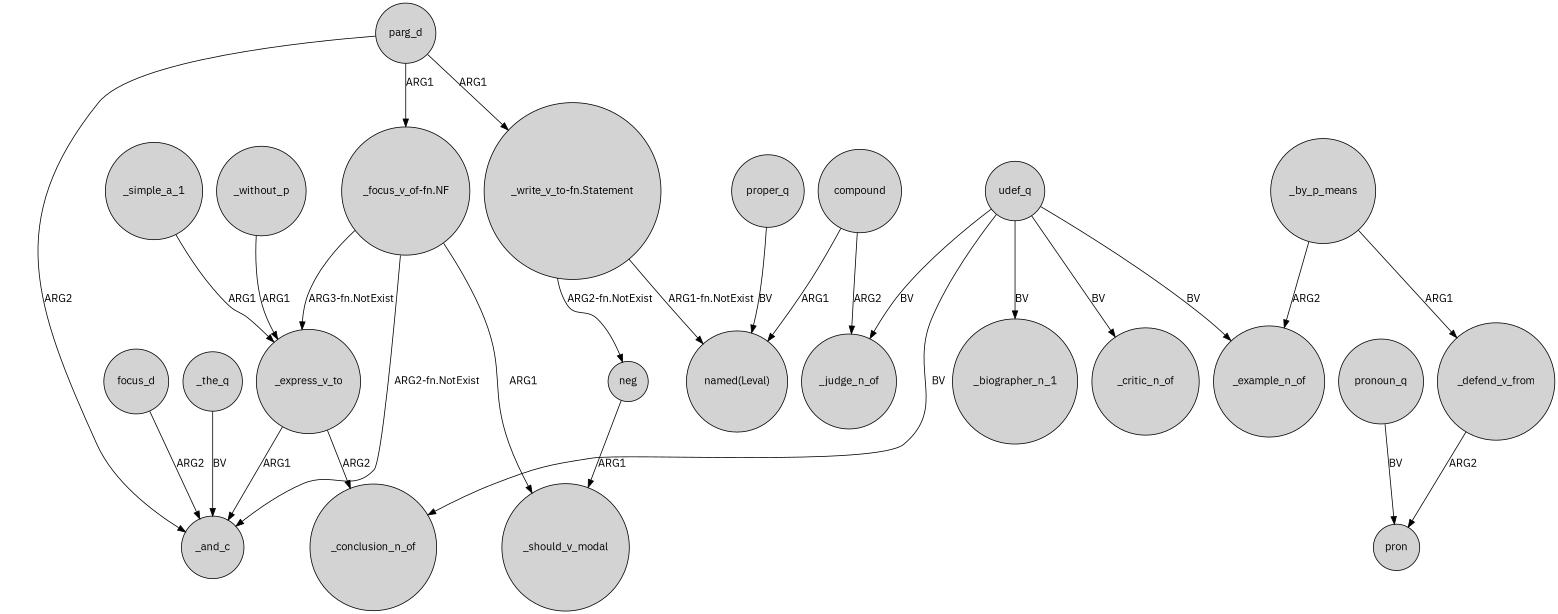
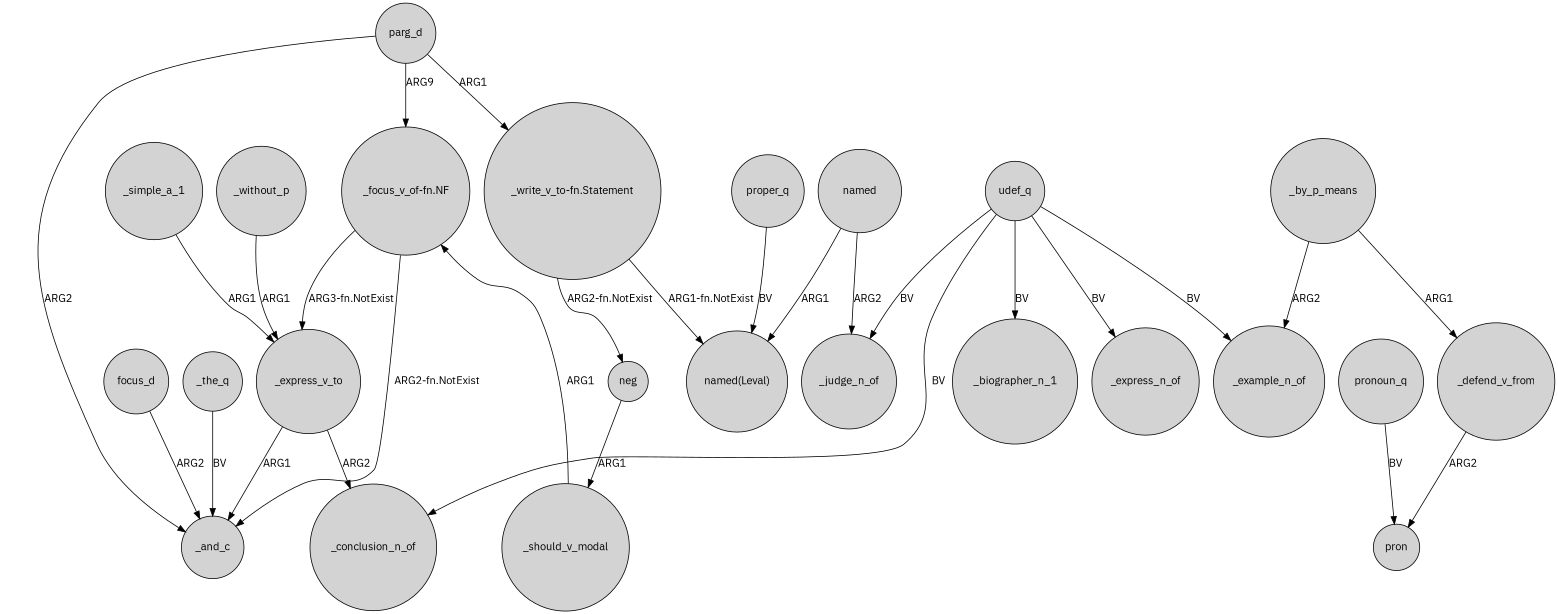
(420, 83) -> (420, 83)
(860, 191) -> (860, 191)
(496, 362) -> (549, 341)
(1146, 381) -> (1146, 381)
